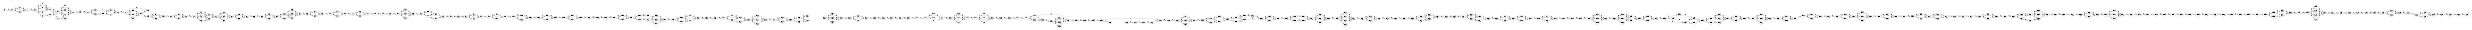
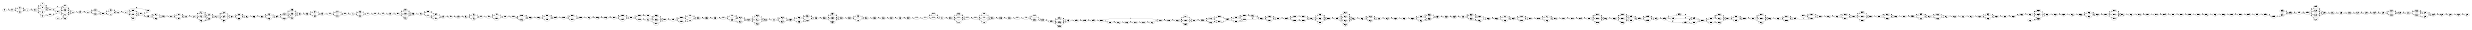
(102, 10) -> (99, 12)
none -> (2417, 11)
(145, 12) -> (145, 14)
(54, 13) -> (57, 8)
(2274, 13) -> none
(432, 15) -> (432, 17)
(1052, 15) -> (1063, 24)
(517, 16) -> (518, 17)
(1799, 17) -> (1803, 19)
none -> (816, 18)
(2022, 19) -> none
(1223, 21) -> (1224, 22)
(1679, 21) -> (1683, 19)
(933, 22) -> (937, 18)
none -> (1118, 22)
